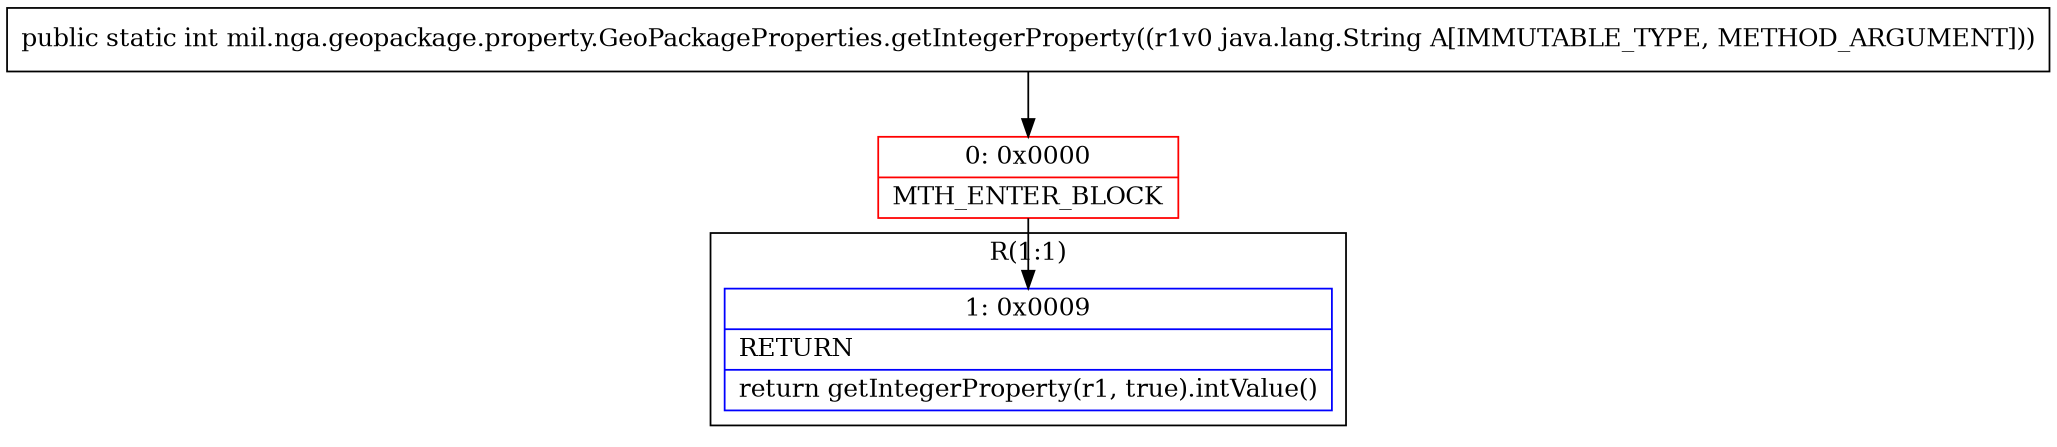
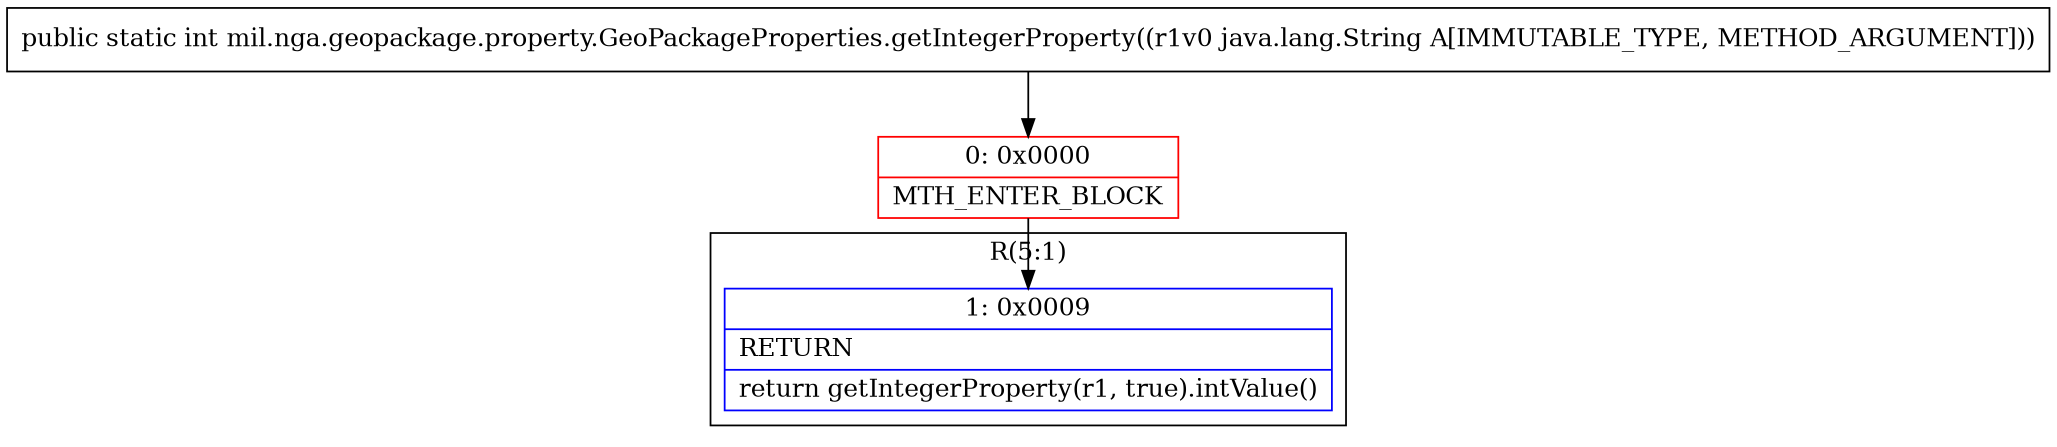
(1028, 253) -> (1028, 253)
